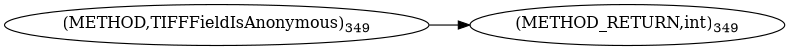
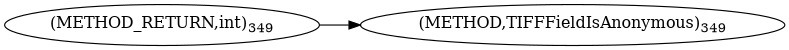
(444, 25) -> (334, 25)
